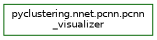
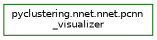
(78, 20) -> (78, 20)
